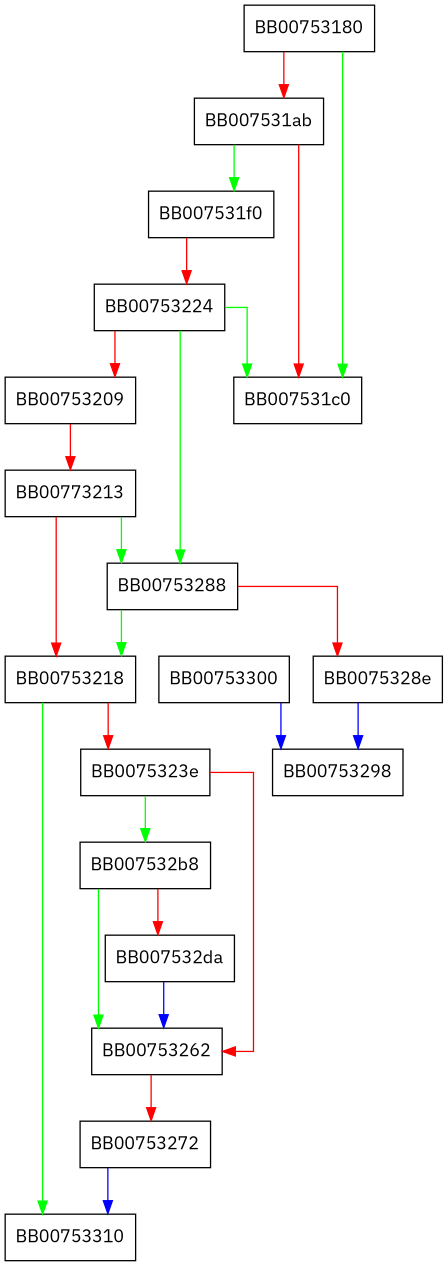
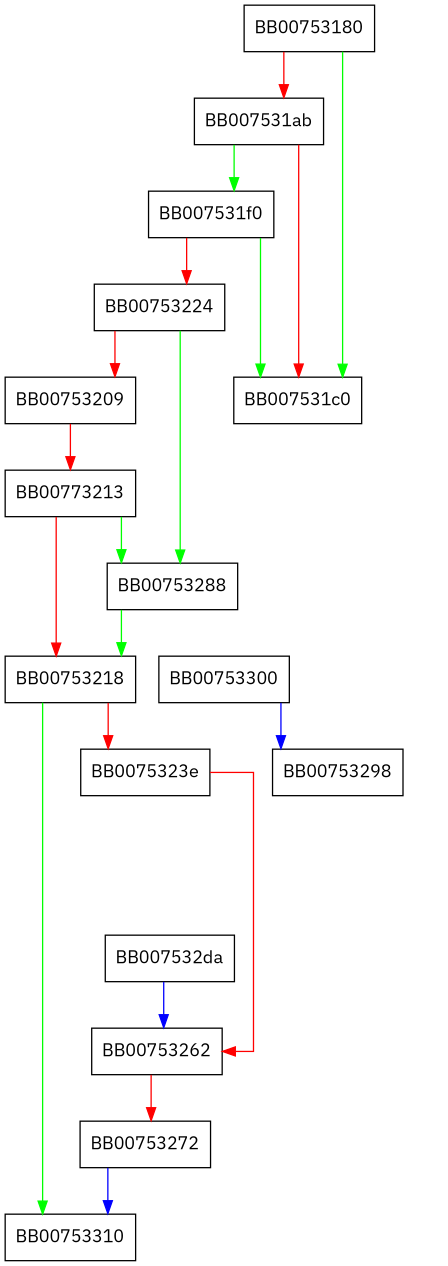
(247, 325) -> (260, 301)
(378, 679) -> none
(145, 865) -> none
